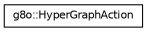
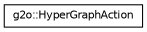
(73, 16) -> (73, 16)
